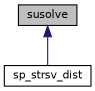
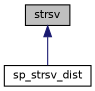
(48, 15) -> (48, 15)
